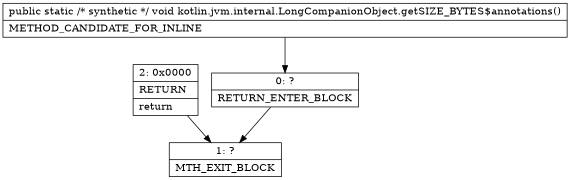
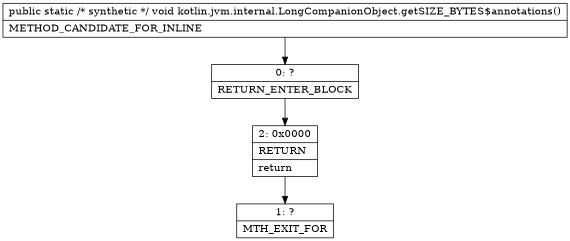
(258, 122) -> (285, 108)
(225, 168) -> (285, 229)
